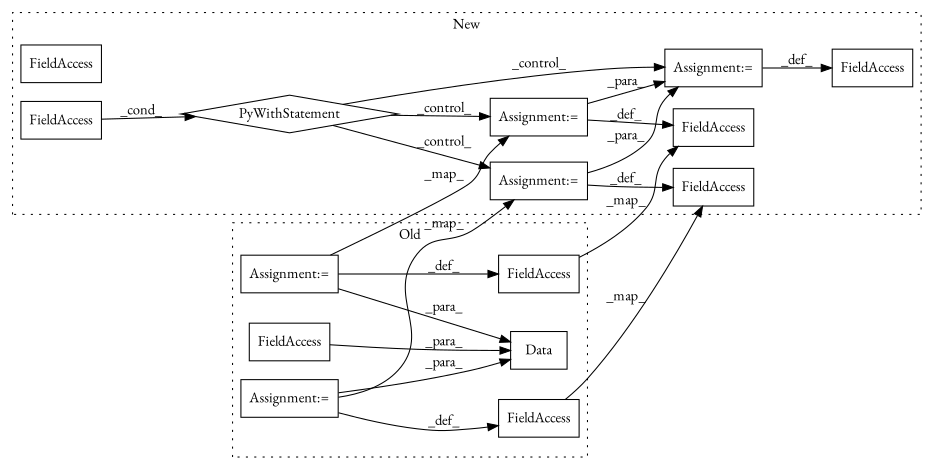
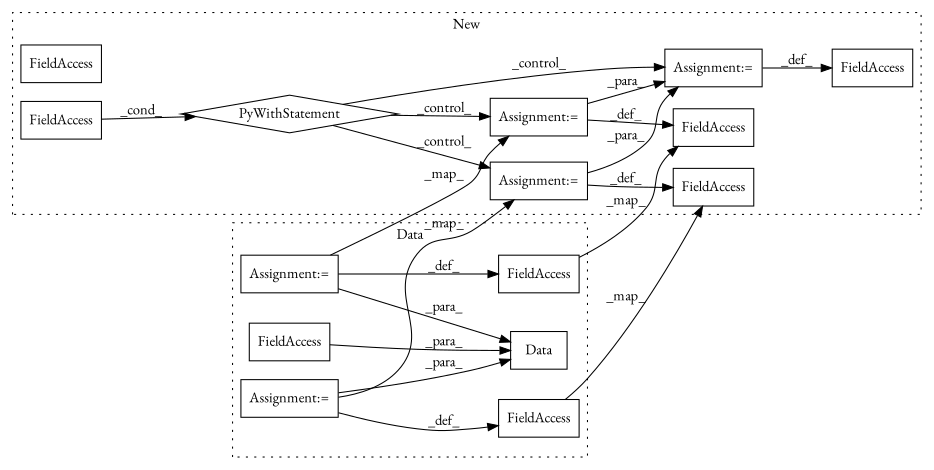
(410, 235) -> (410, 235)
